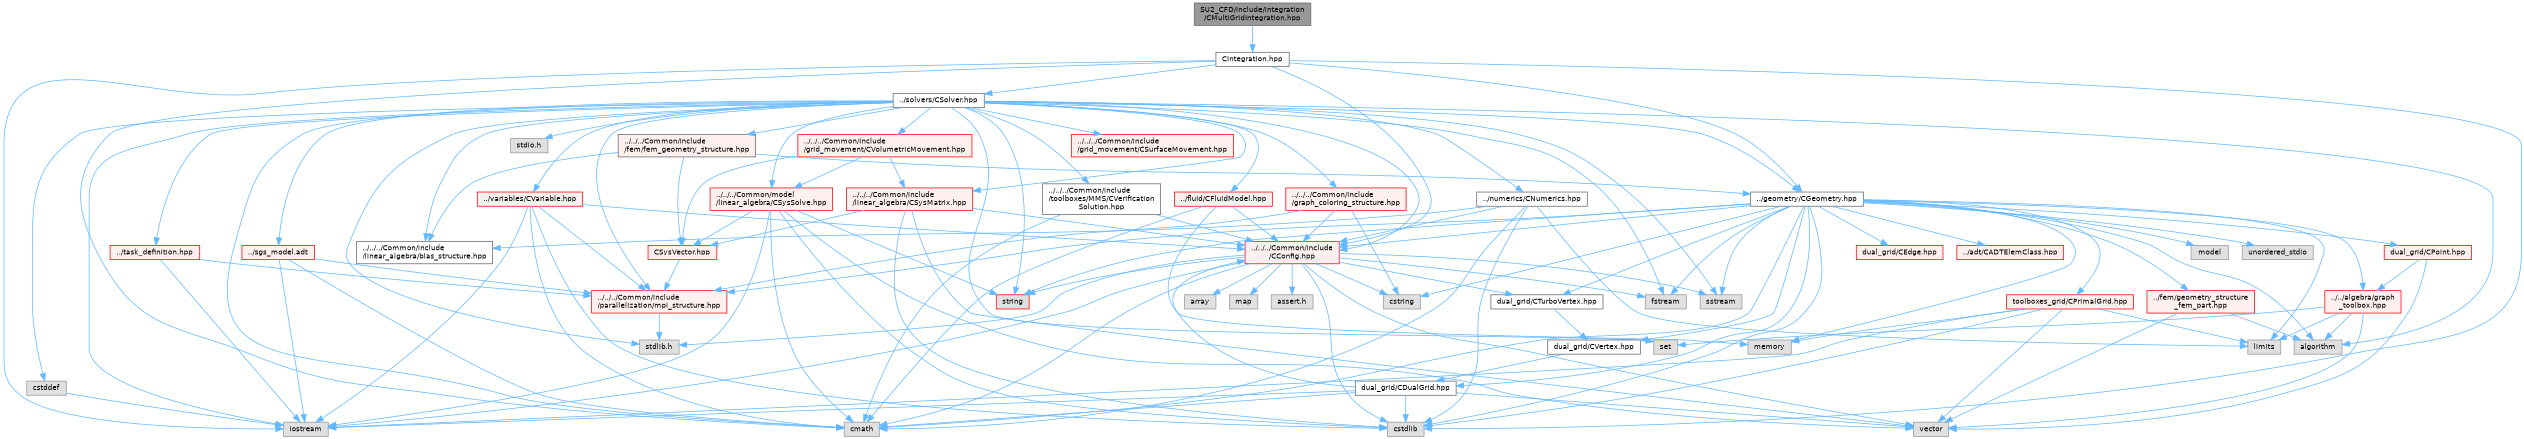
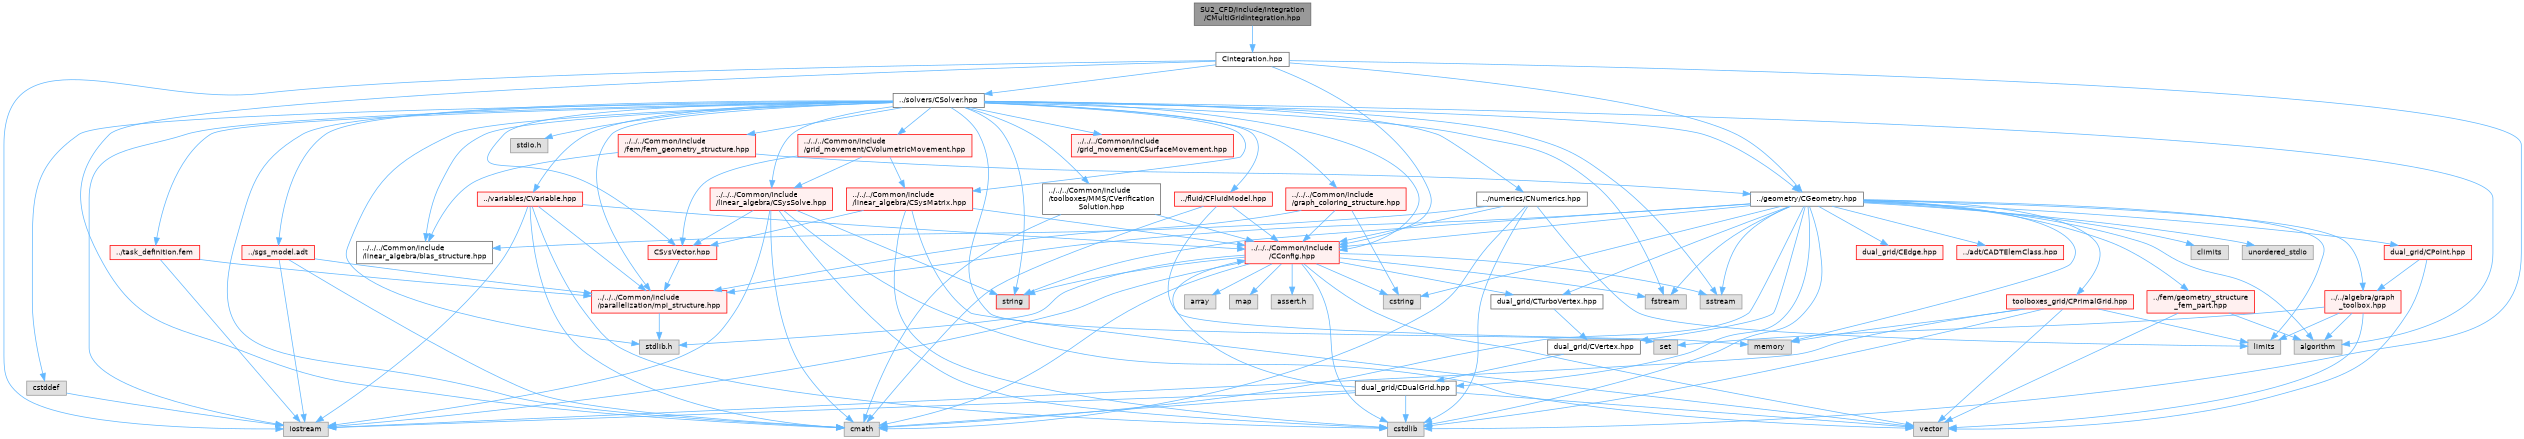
(687, 146) -> (687, 146)
(678, 197) -> (504, 134)
(771, 199) -> (771, 199)
(155, 253) -> (155, 253)
(2210, 253) -> (2210, 253)
